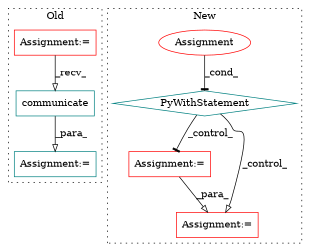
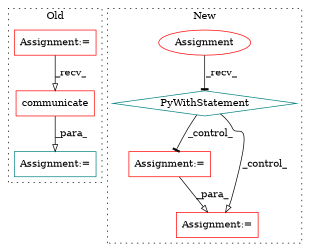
(221, 73) -> (221, 73)
(55, 103) -> (55, 103)
